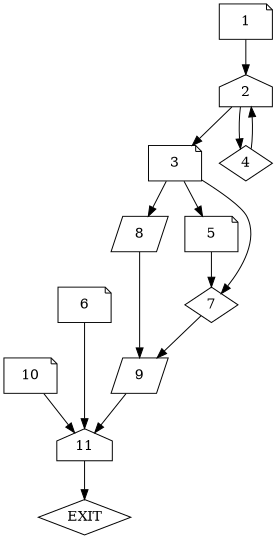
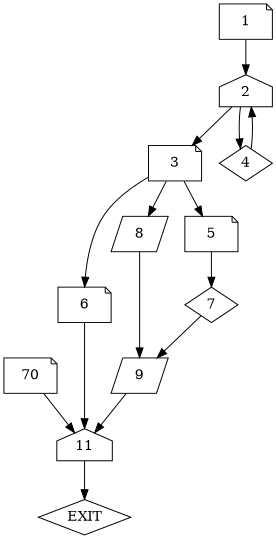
(250, 225) -> (102, 218)
(30, 376) -> (30, 376)
